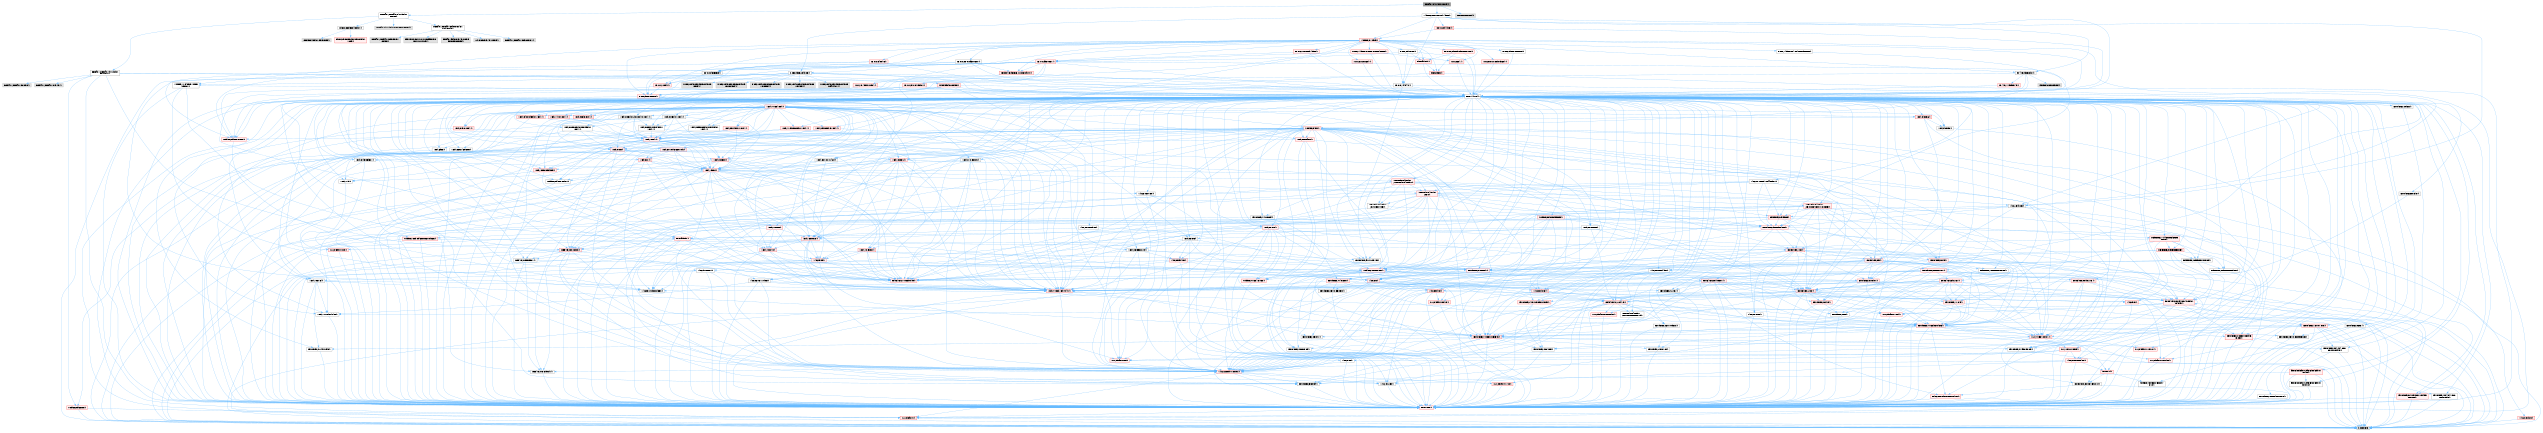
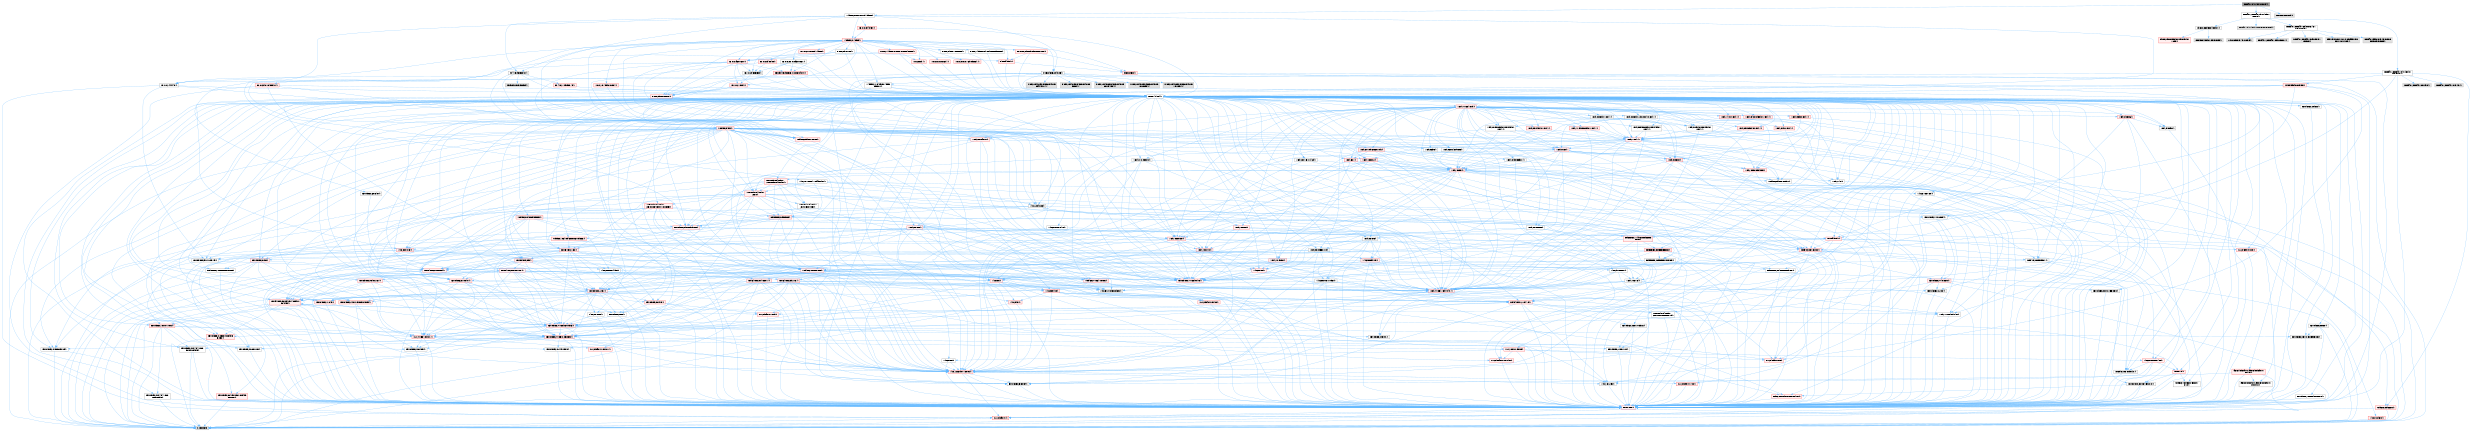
(878, 226) -> none
(1604, 315) -> none
